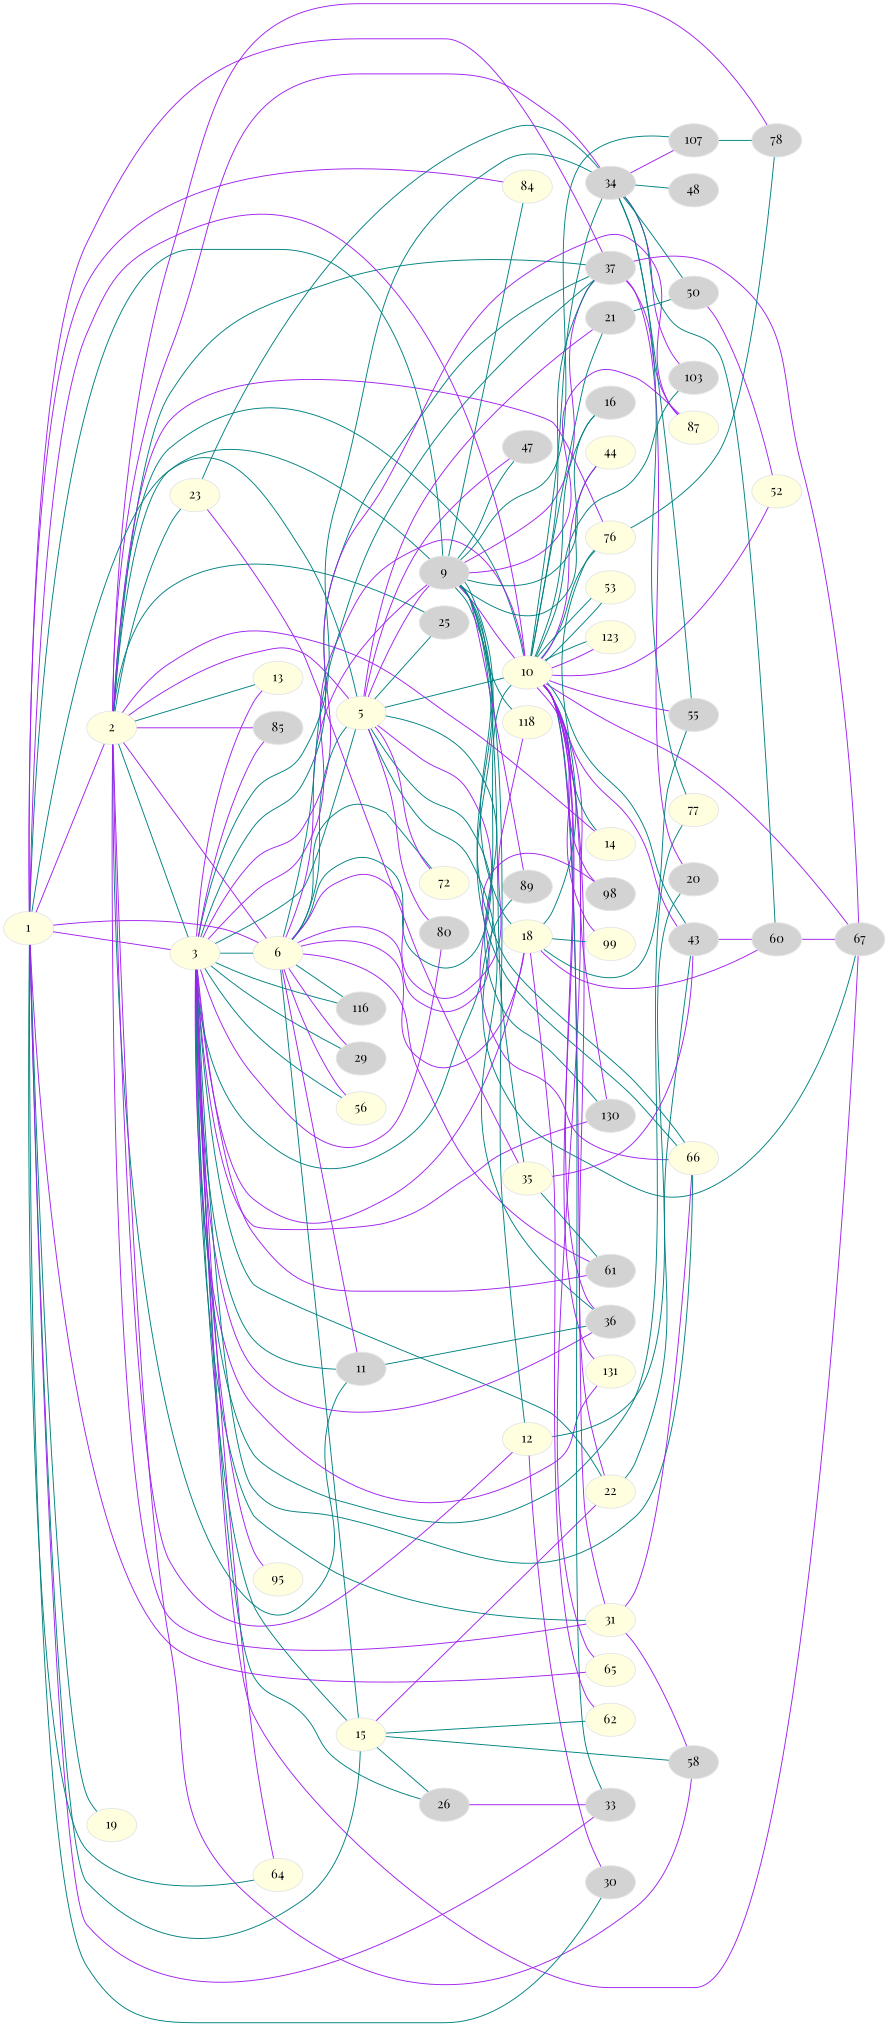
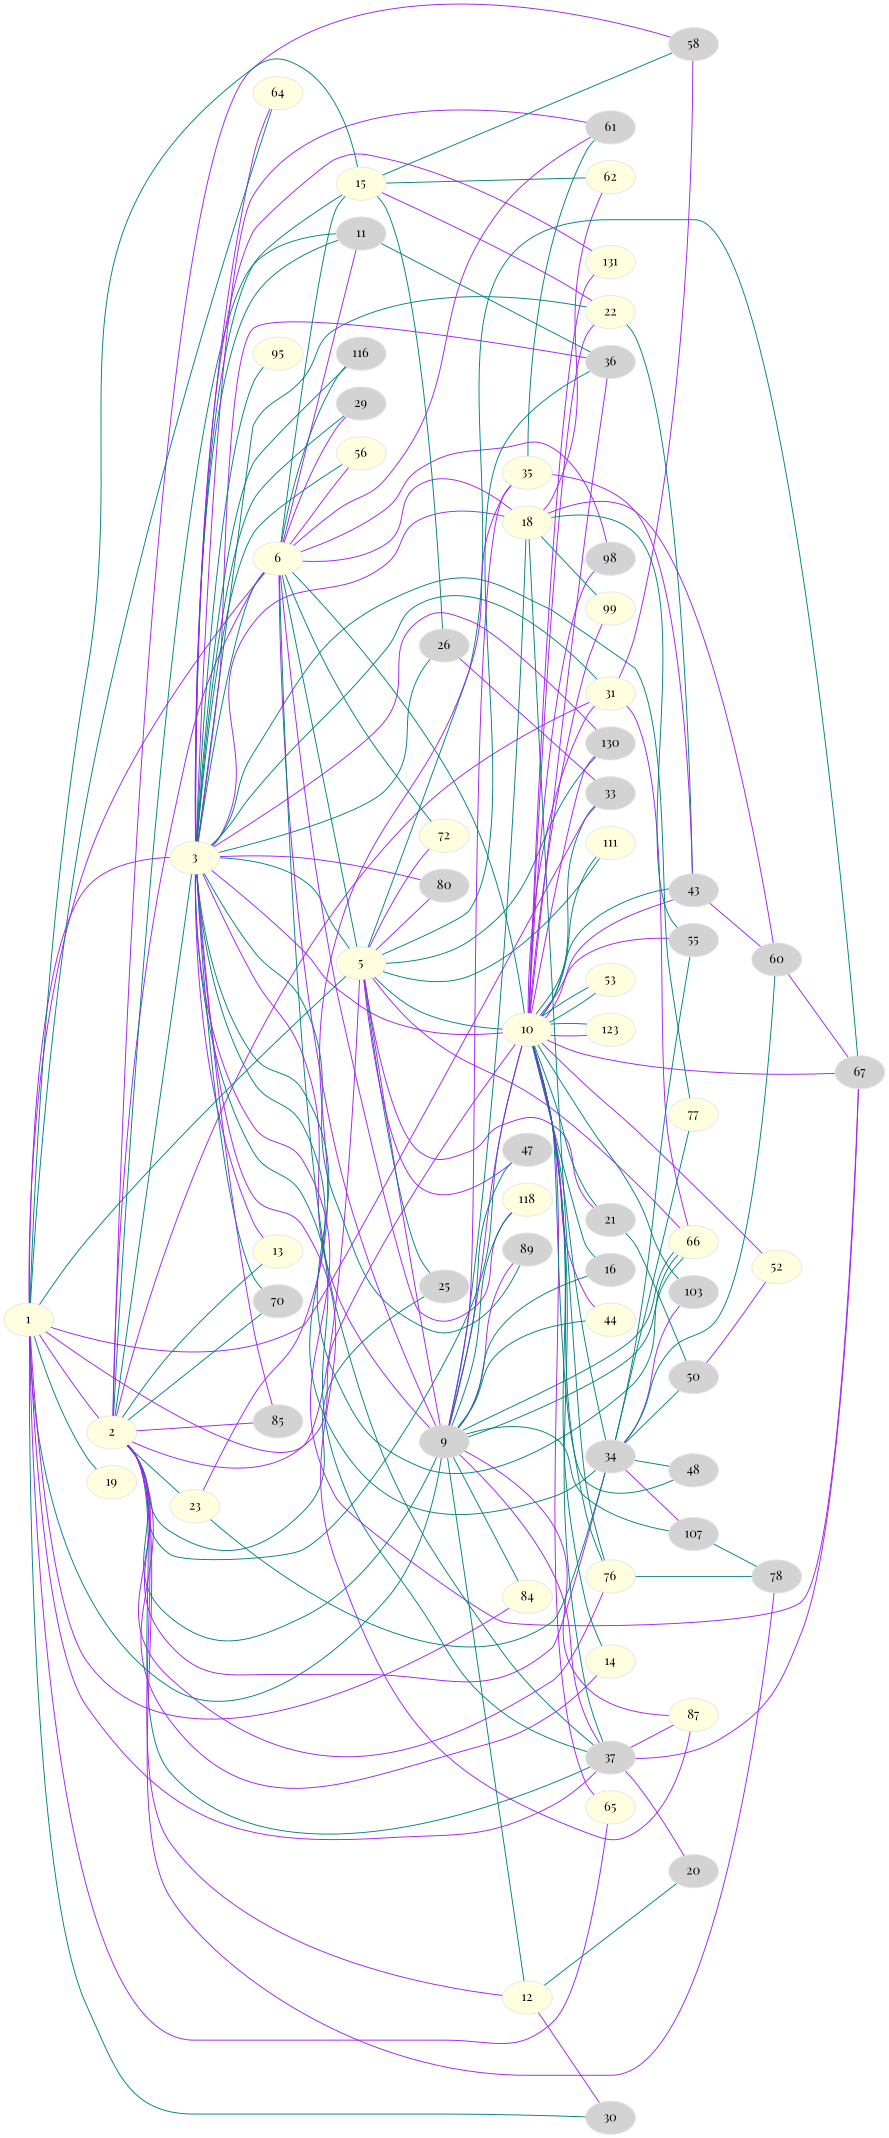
none -> (611, 843)
(498, 872) -> (476, 954)
none -> (313, 1092)
(210, 1271) -> (214, 601)
none -> (278, 1301)
none -> (561, 1310)
